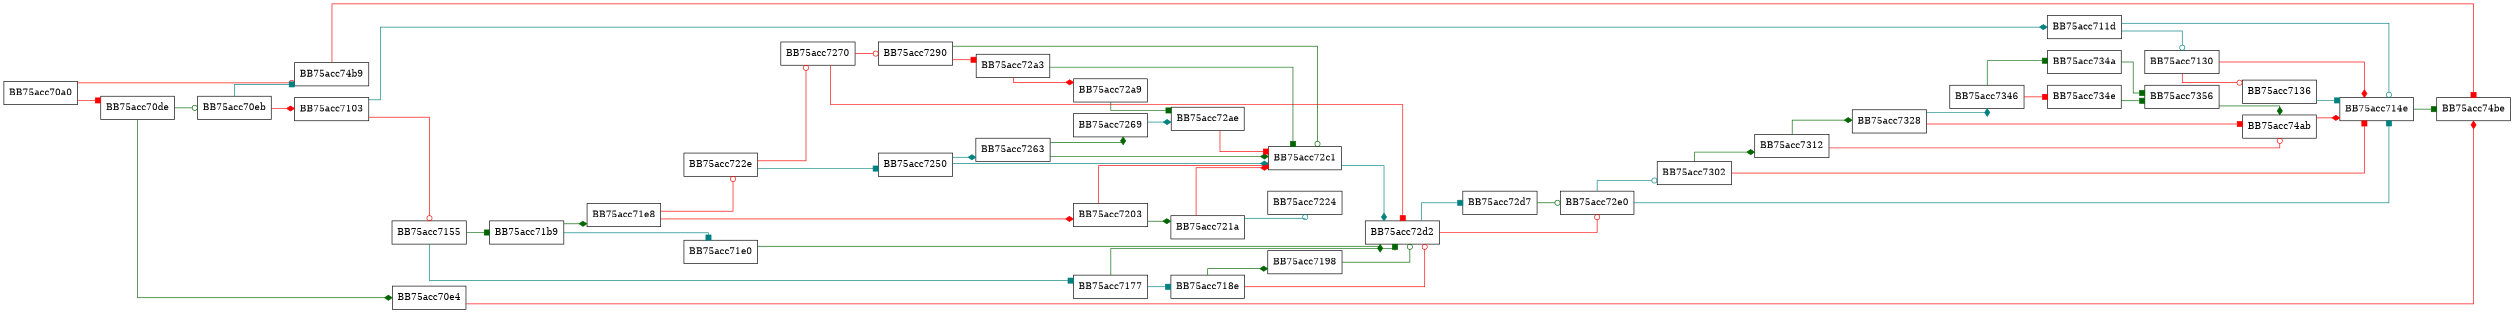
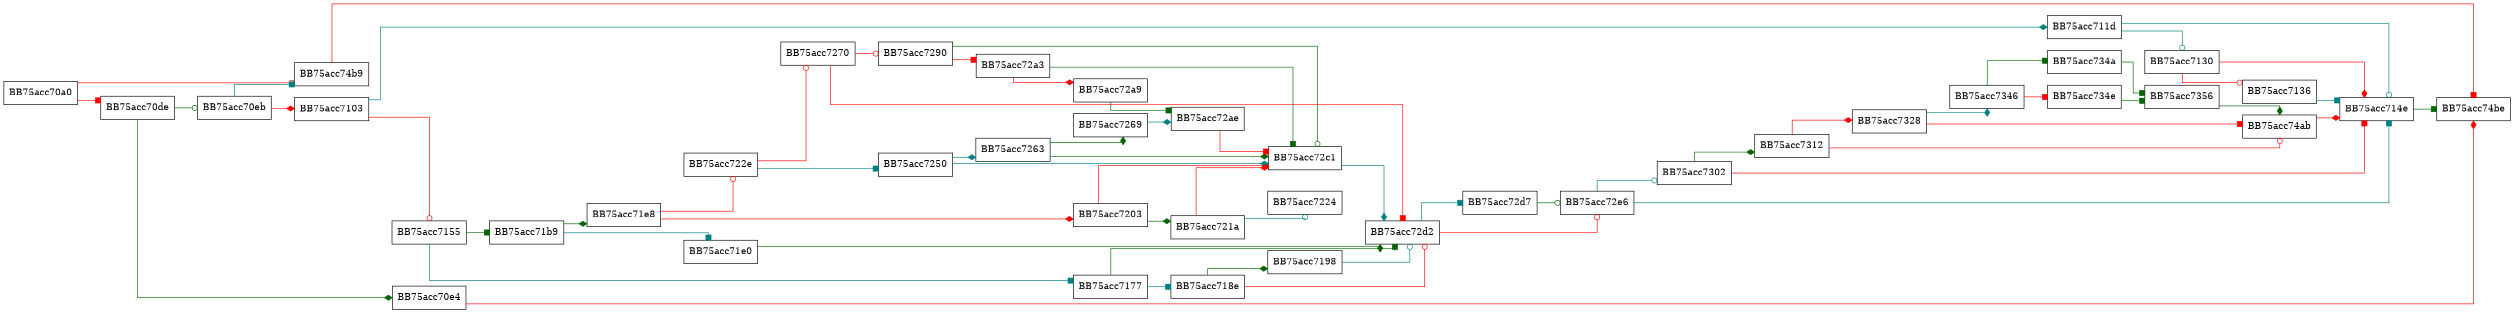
(1811, 120) -> (1811, 120)
(1597, 203) -> (1597, 203)
(1382, 262) -> (1382, 262)
